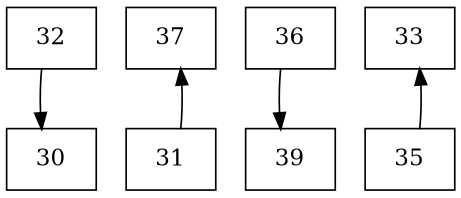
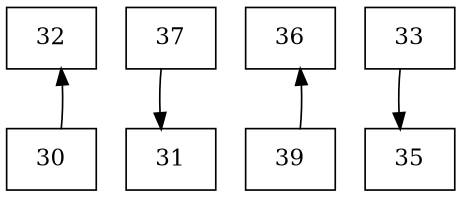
(40, 91) -> (63, 107)
(279, 91) -> (302, 107)
(182, 107) -> (160, 91)
(421, 107) -> (399, 91)
